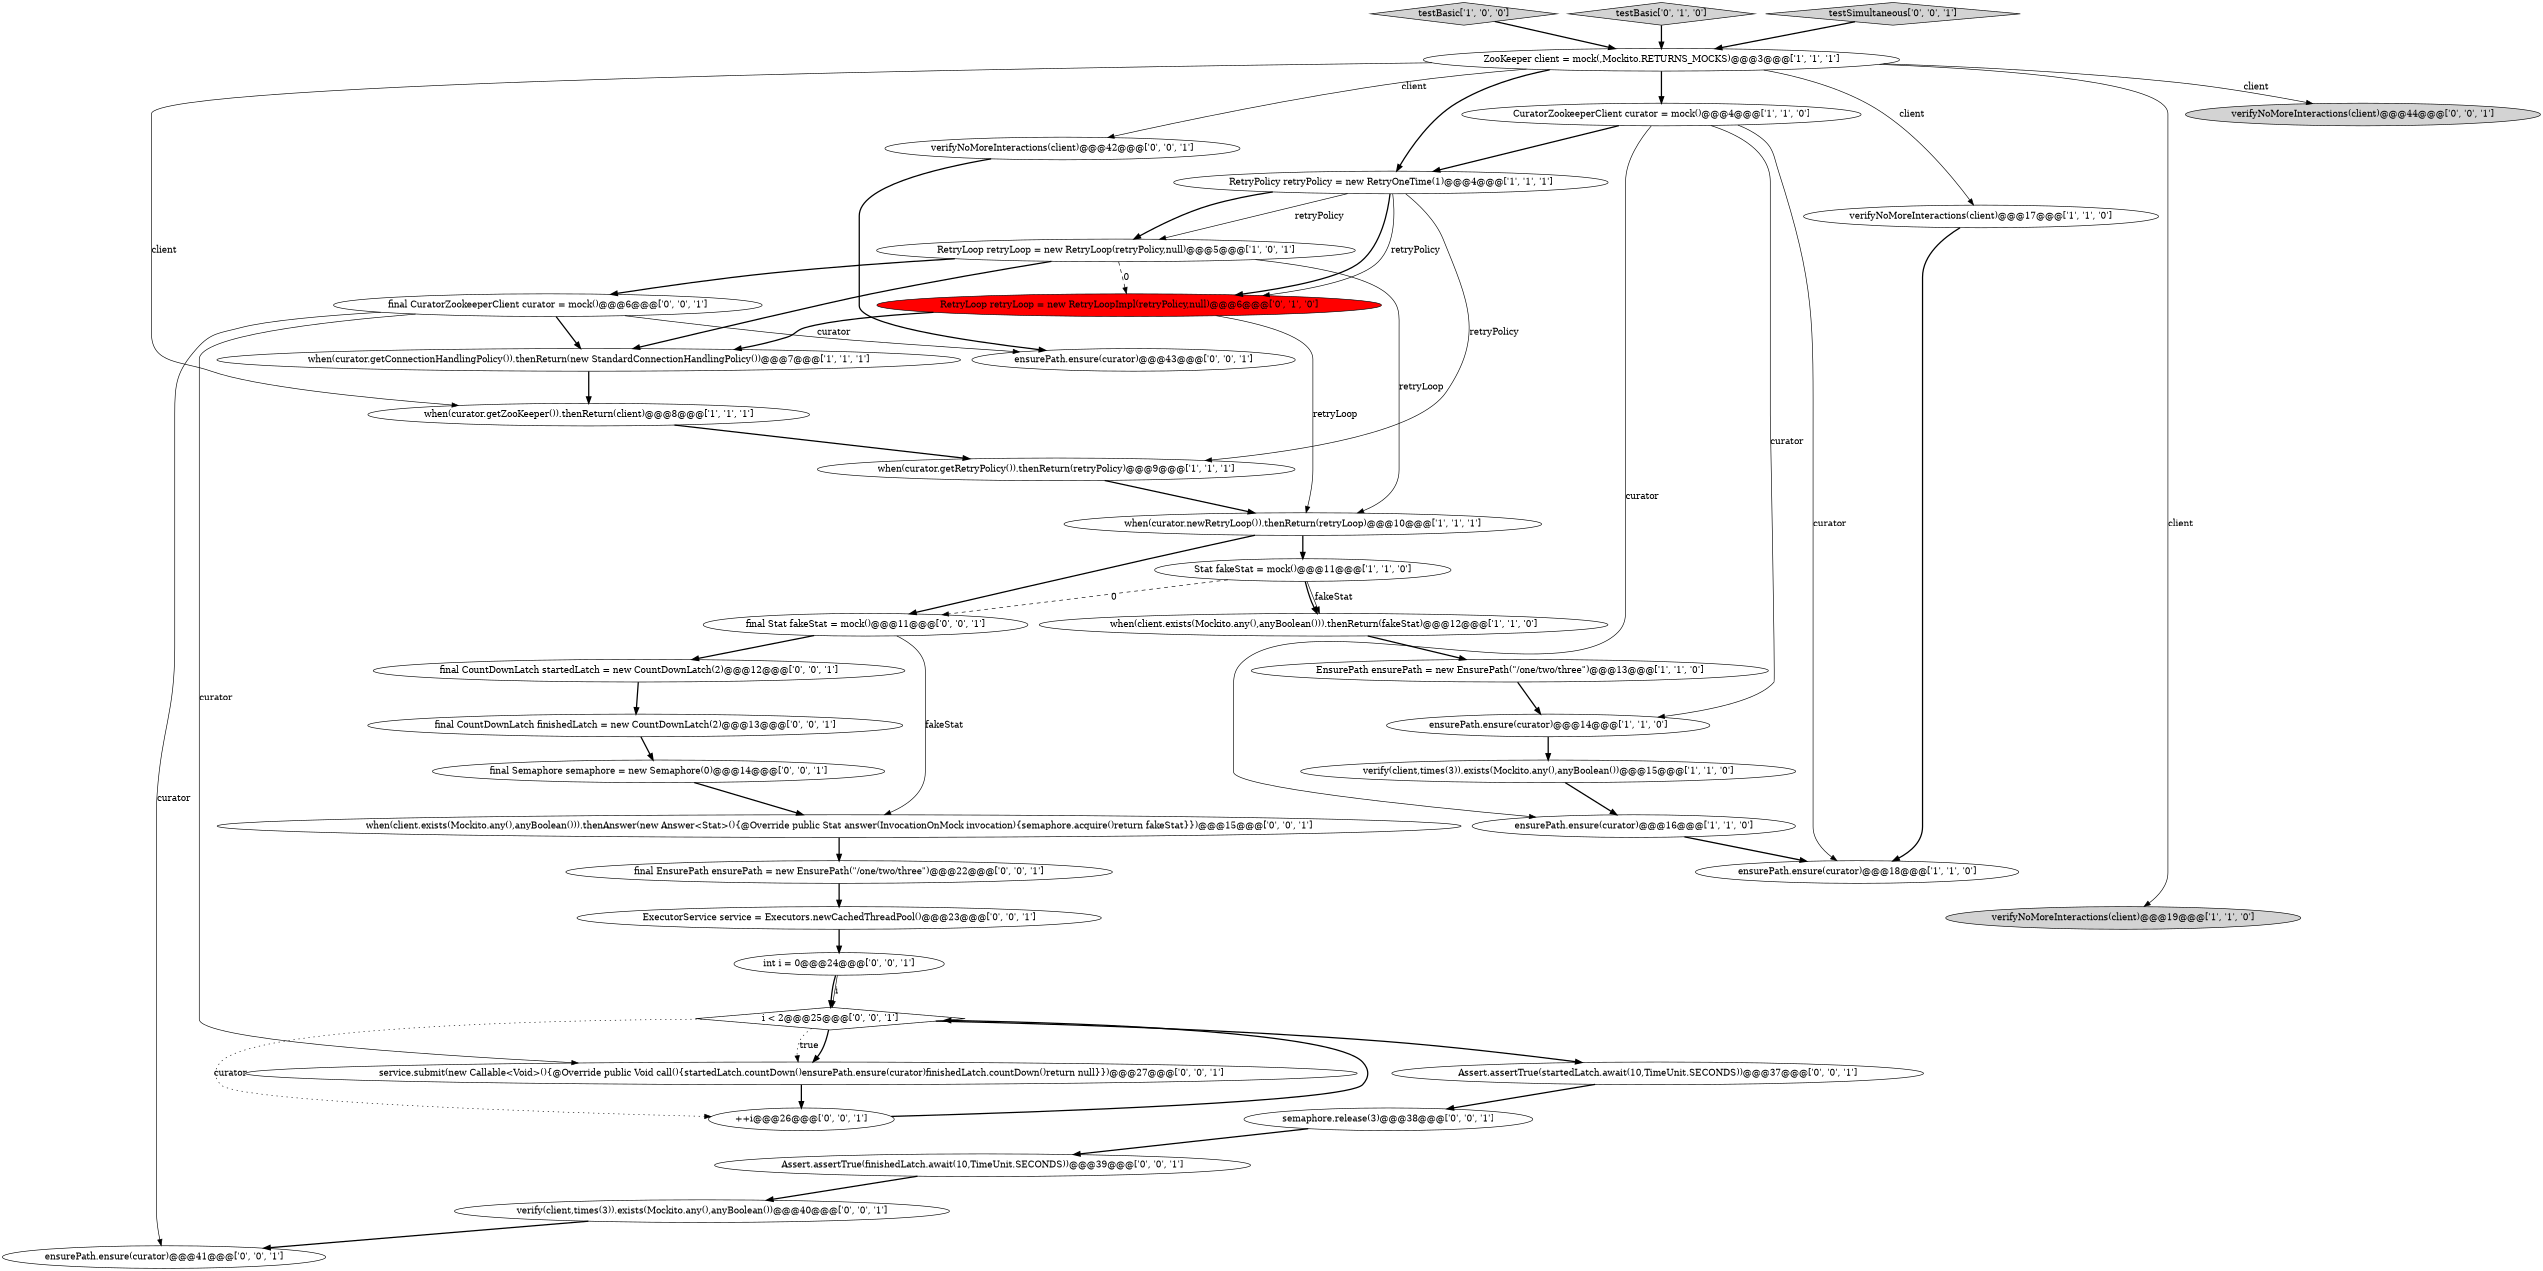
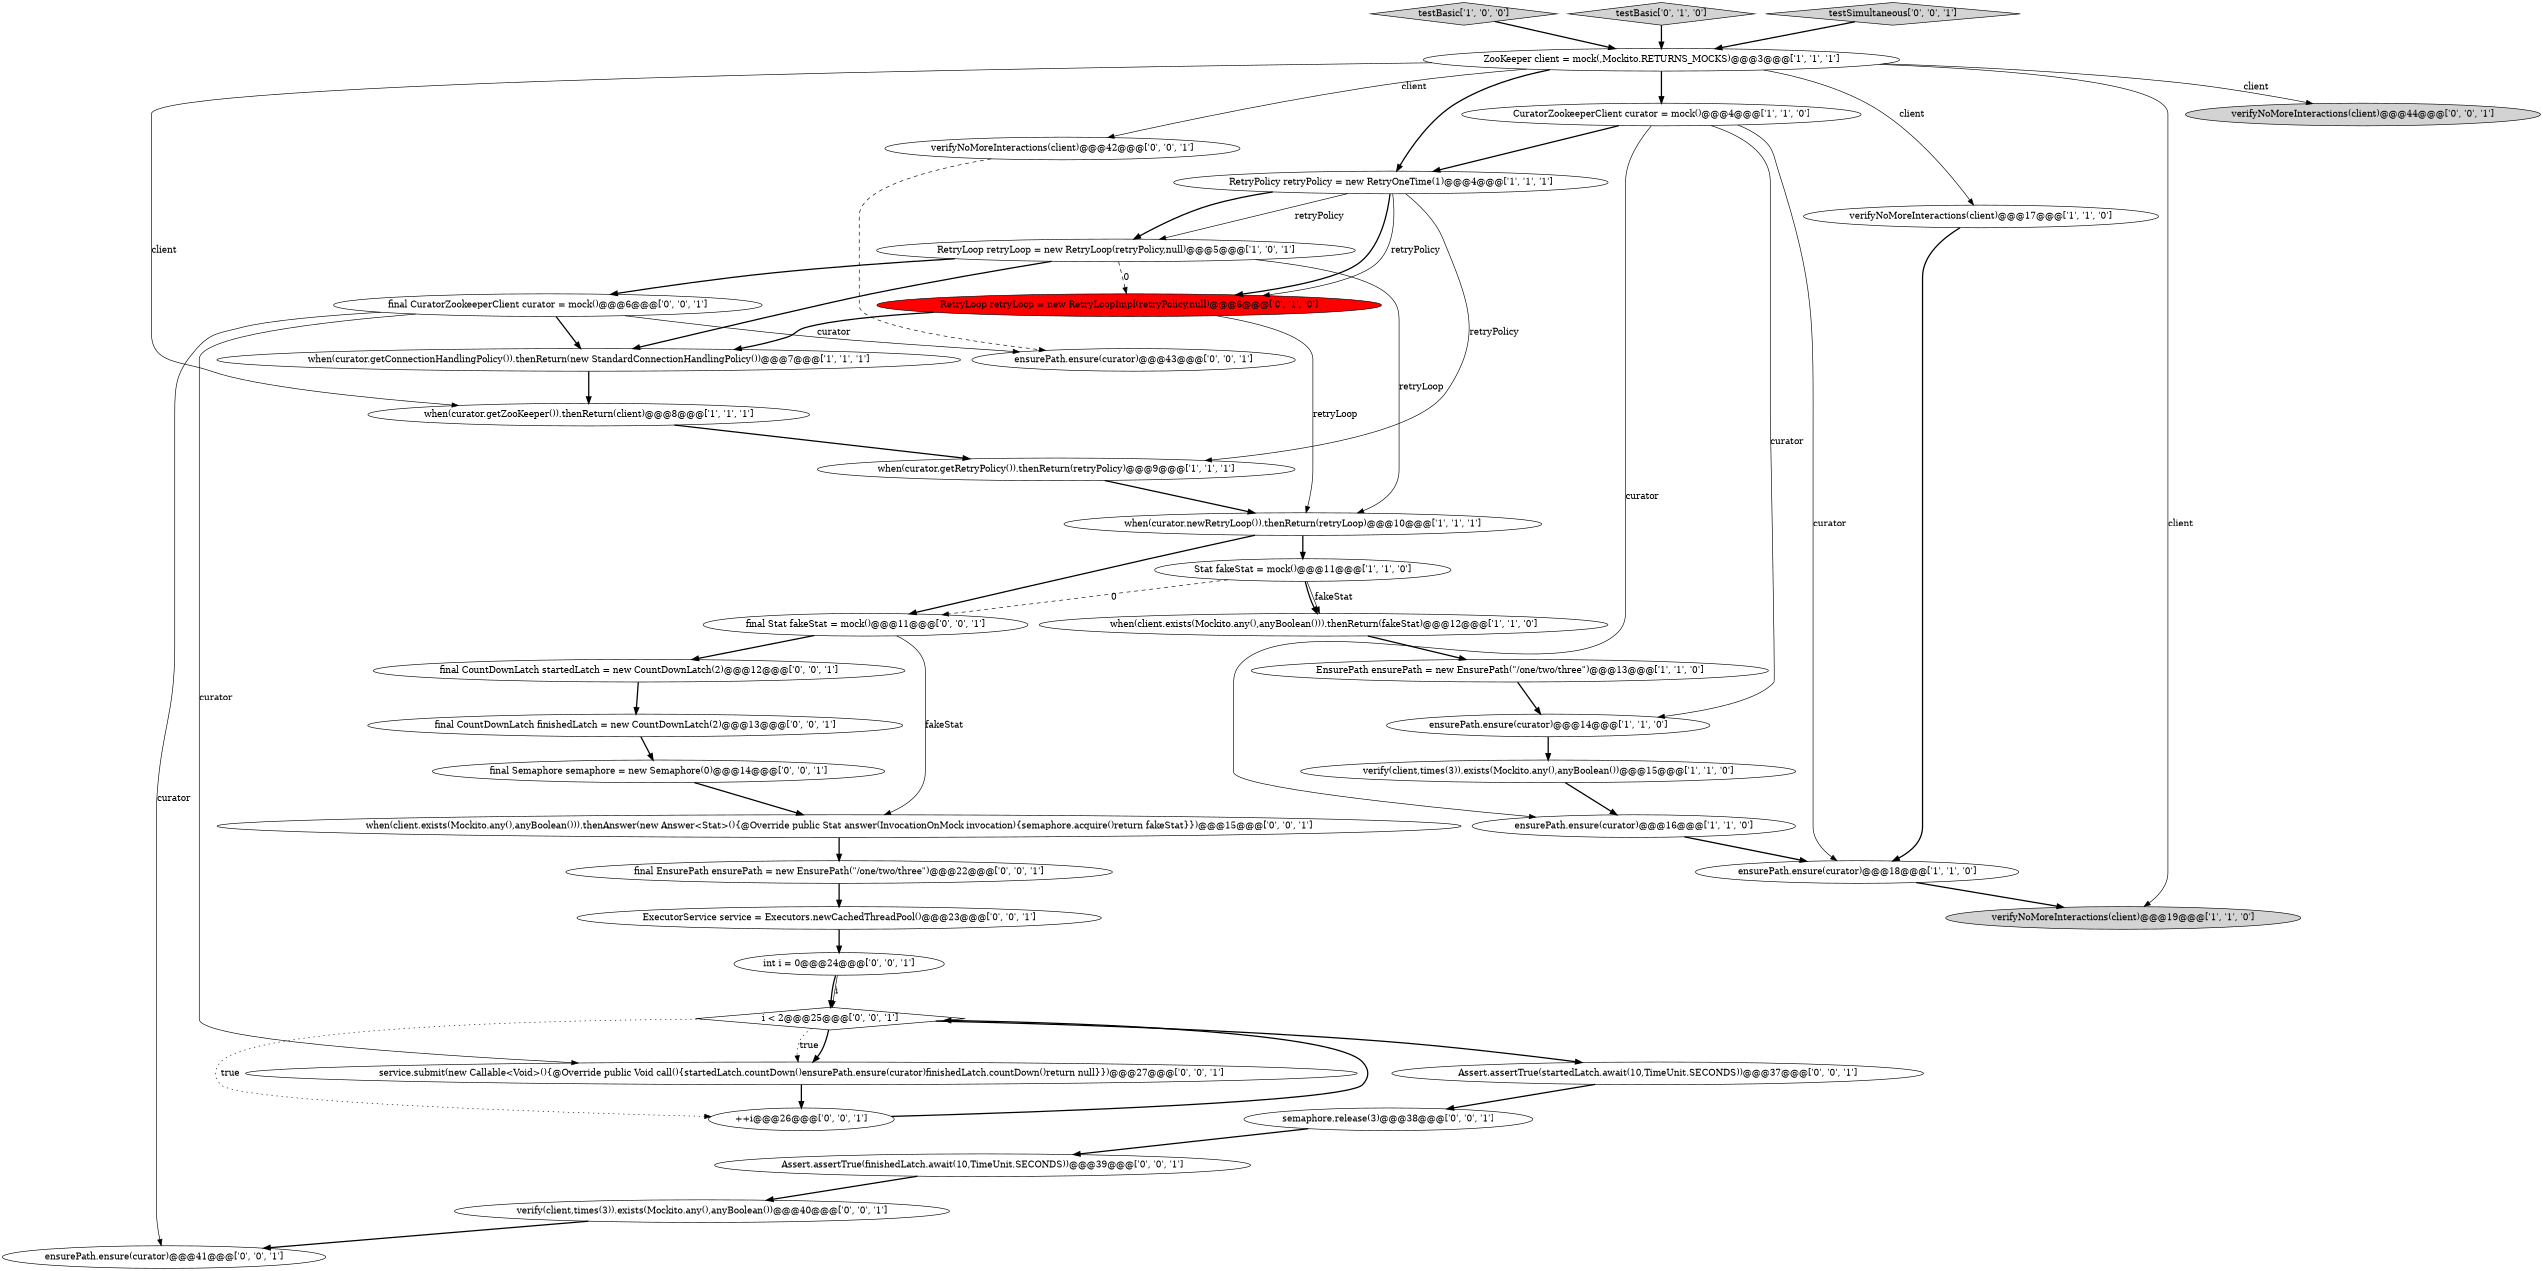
(859, 280) -> (859, 280)
none -> (1987, 894)
(230, 1073) -> (230, 1073)
